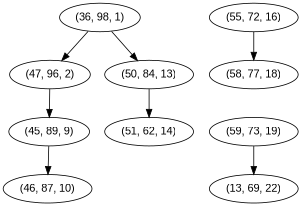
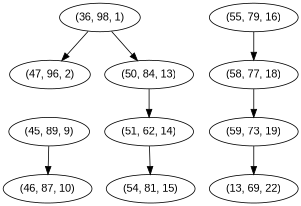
(254, 17) -> (254, 17)
(50, 99) -> none
none -> (254, 99)
none -> (151, 189)
